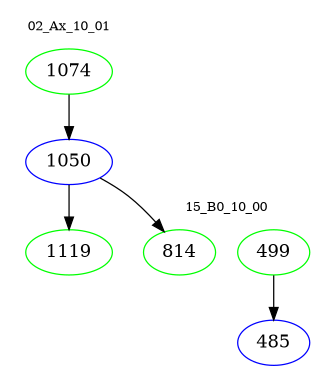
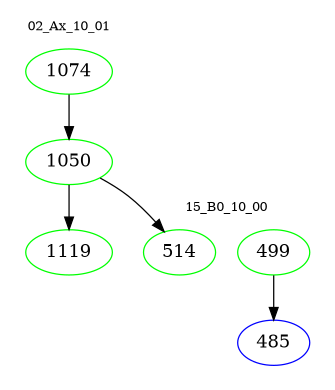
(69, 162) -> (69, 162)
(180, 252) -> (180, 252)
